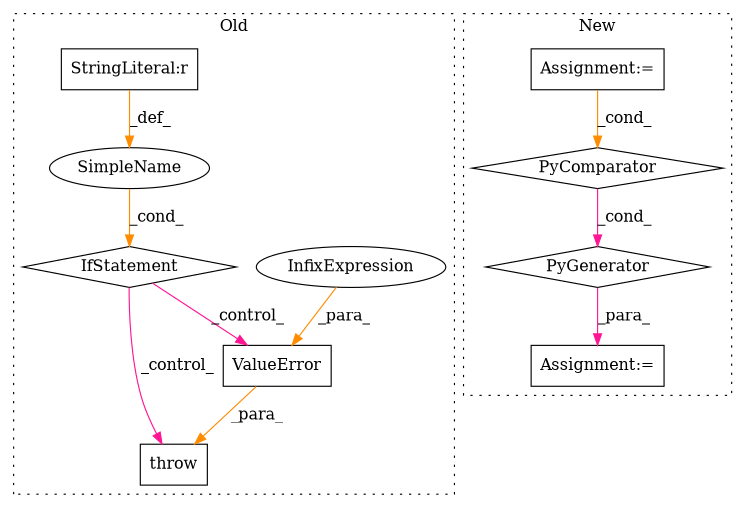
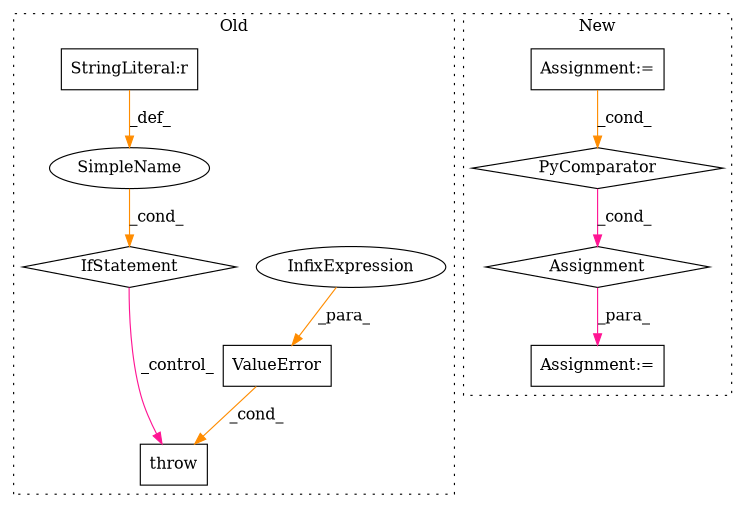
(598, 267) -> (598, 267)
(195, 311) -> none
(257, 415) -> (257, 415)
